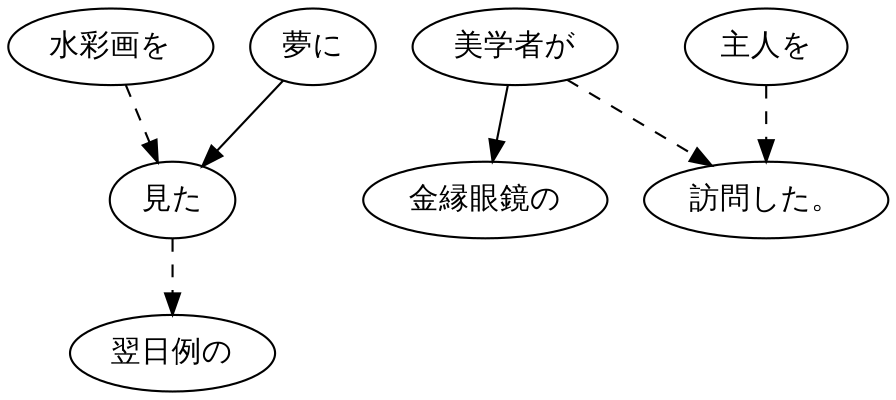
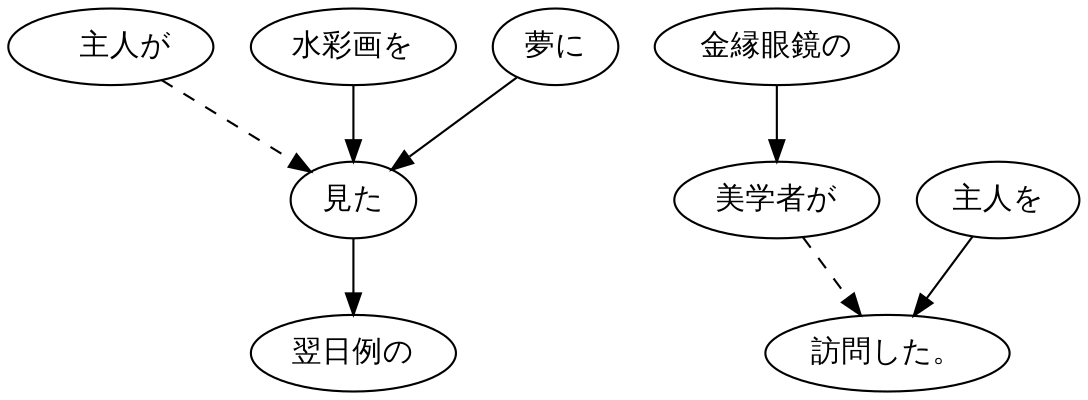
none -> (111, 47)
(502, 113) -> (777, 113)
(766, 113) -> (950, 268)
(138, 114) -> (353, 113)
(173, 266) -> (353, 266)
